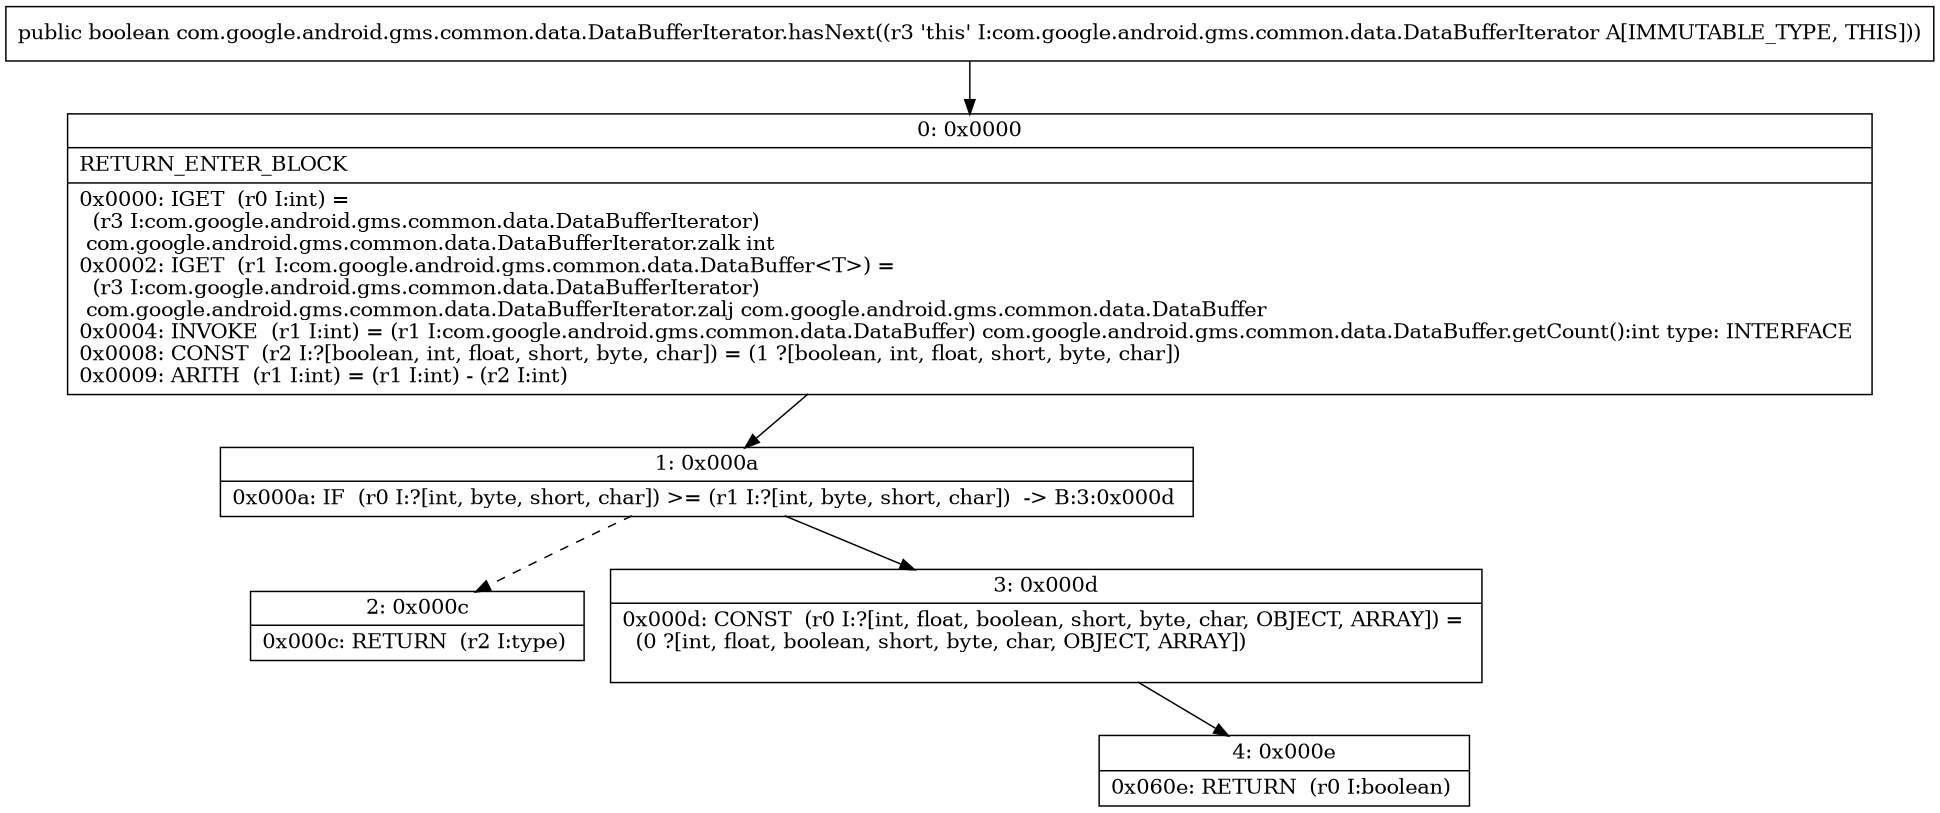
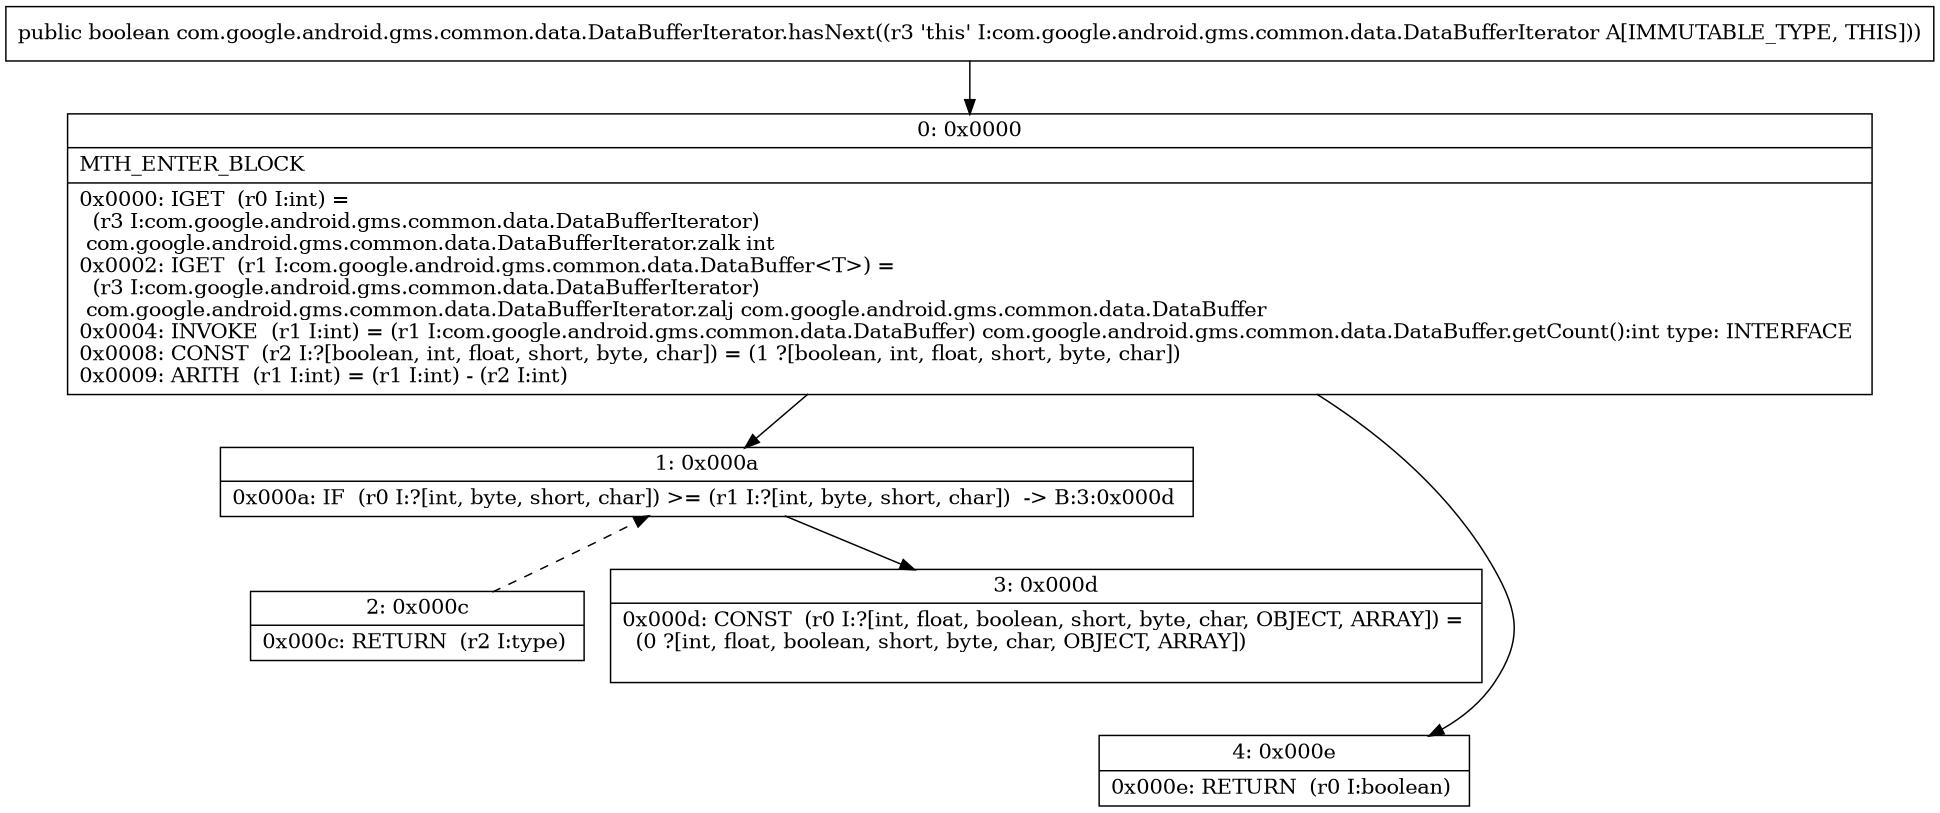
(214, 165) -> (192, 165)
(560, 550) -> (564, 558)
(1177, 705) -> (1479, 544)
(1284, 788) -> (1284, 788)
